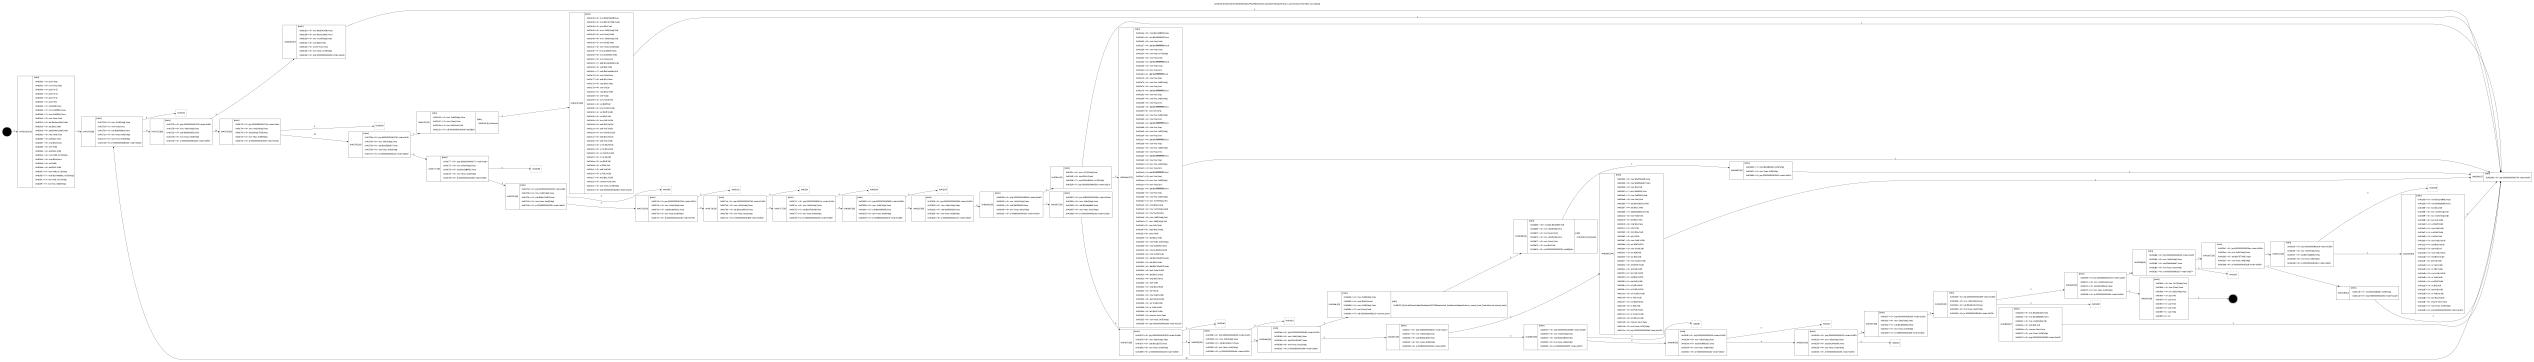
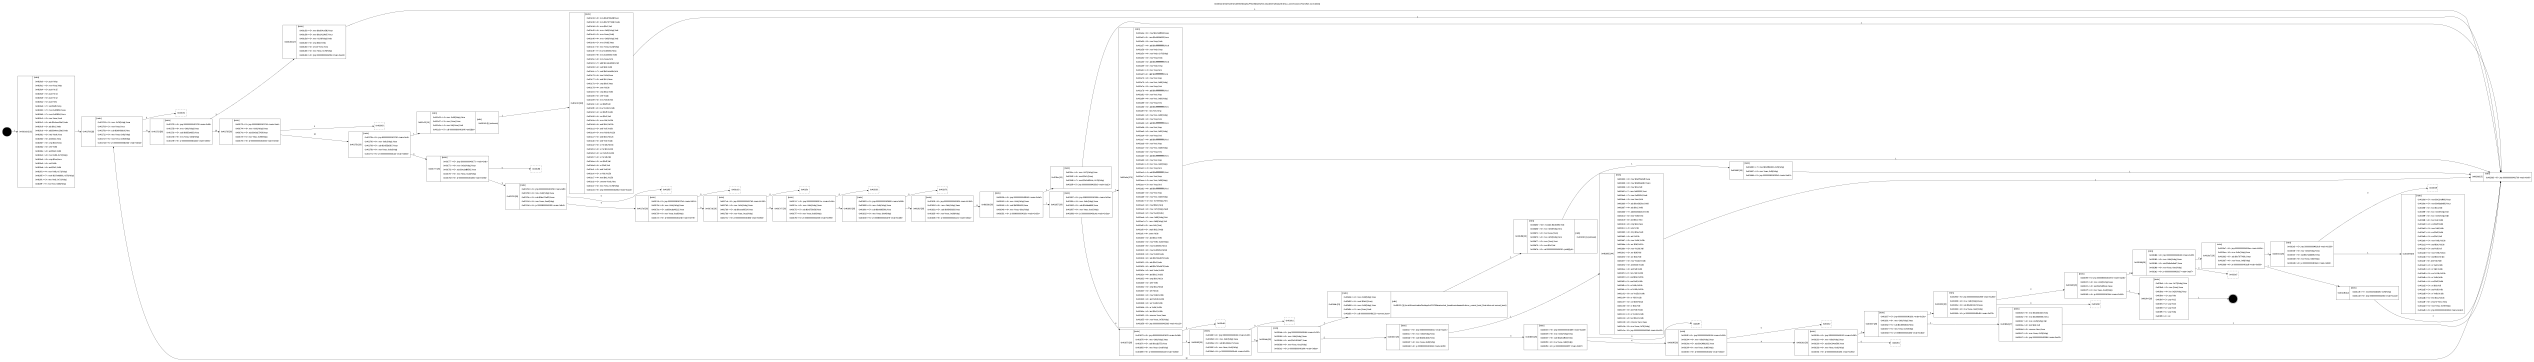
(1114, 178) -> (1115, 191)
(2480, 200) -> none
none -> (1962, 324)
